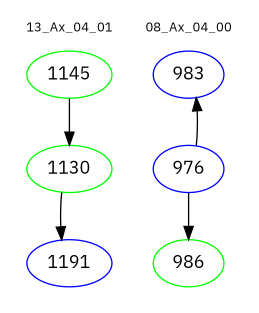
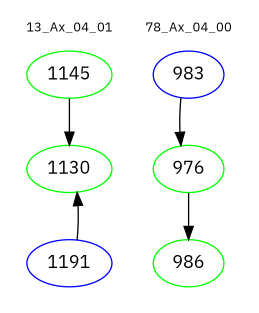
(189, 28) -> (189, 28)
(197, 128) -> (180, 115)
(189, 169) -> (189, 169)
(61, 210) -> (78, 223)
